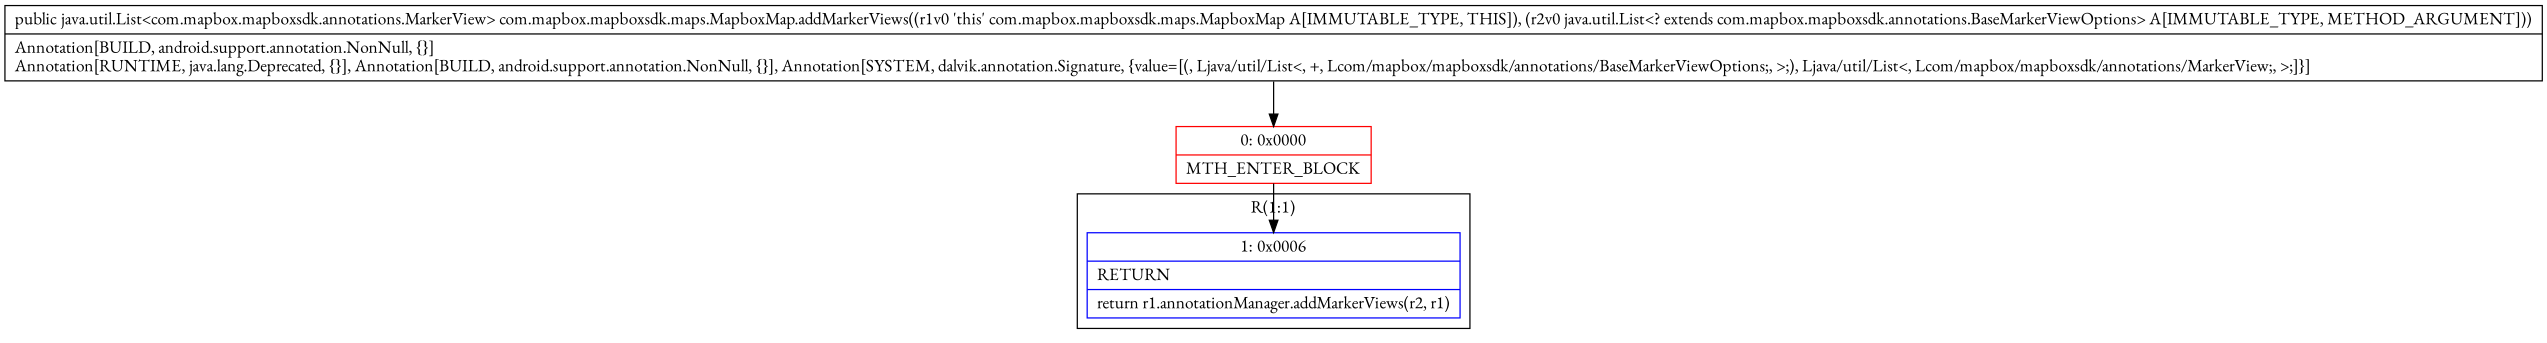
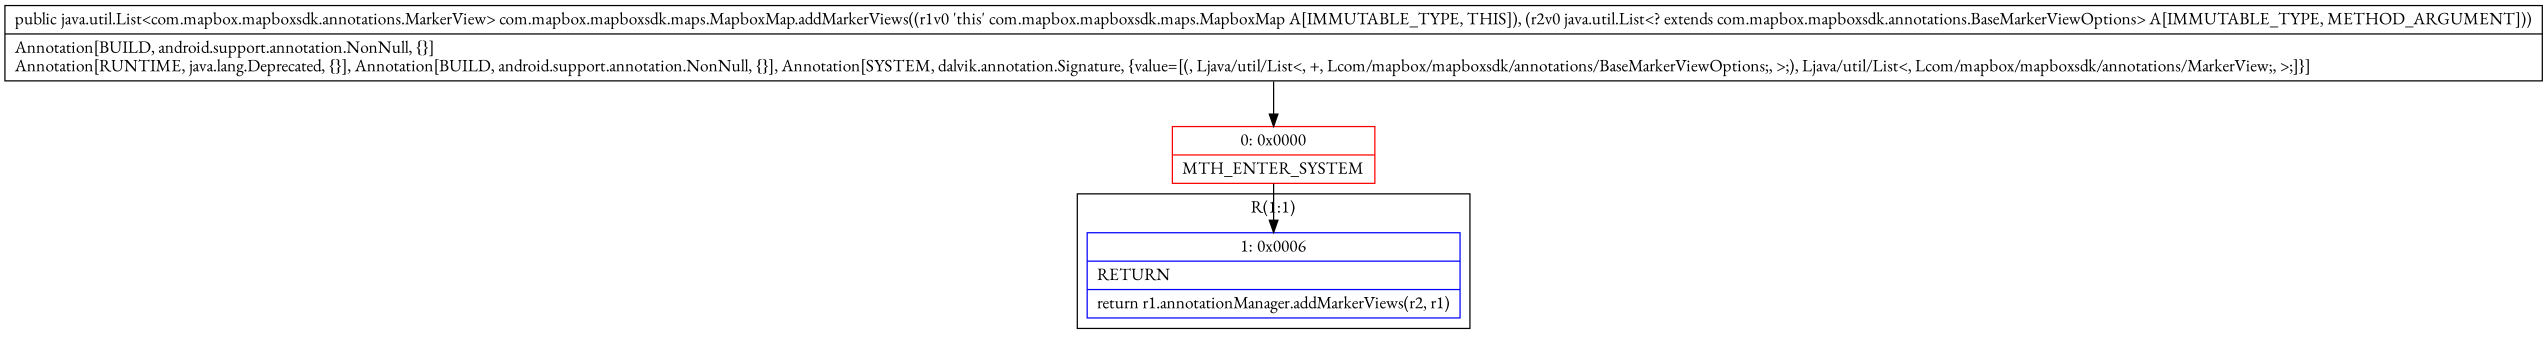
(1274, 169) -> (1274, 169)
